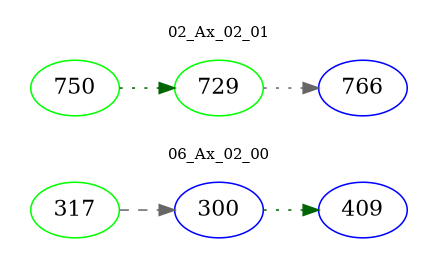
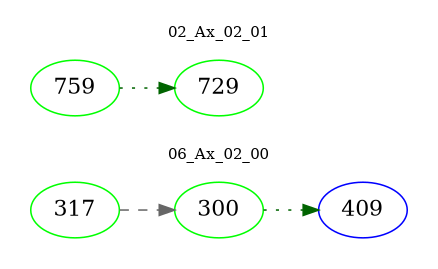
(75, 88) -> (75, 88)
(363, 88) -> none
(219, 210) -> (219, 210)
